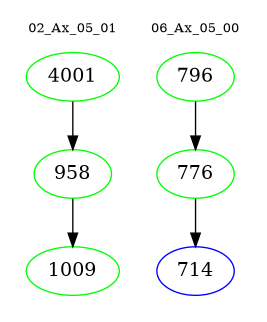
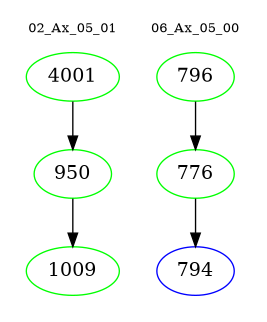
(73, 174) -> (73, 174)
(196, 271) -> (196, 271)
